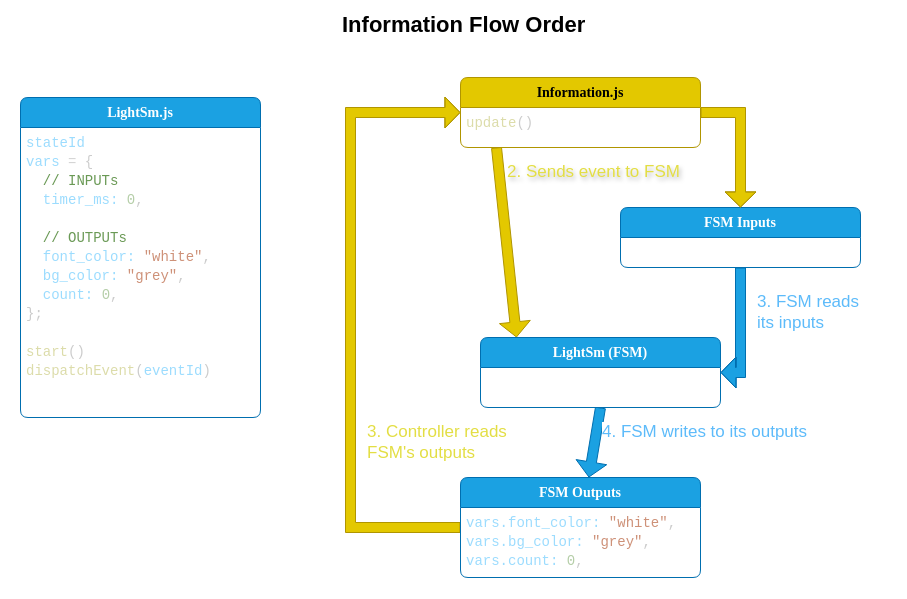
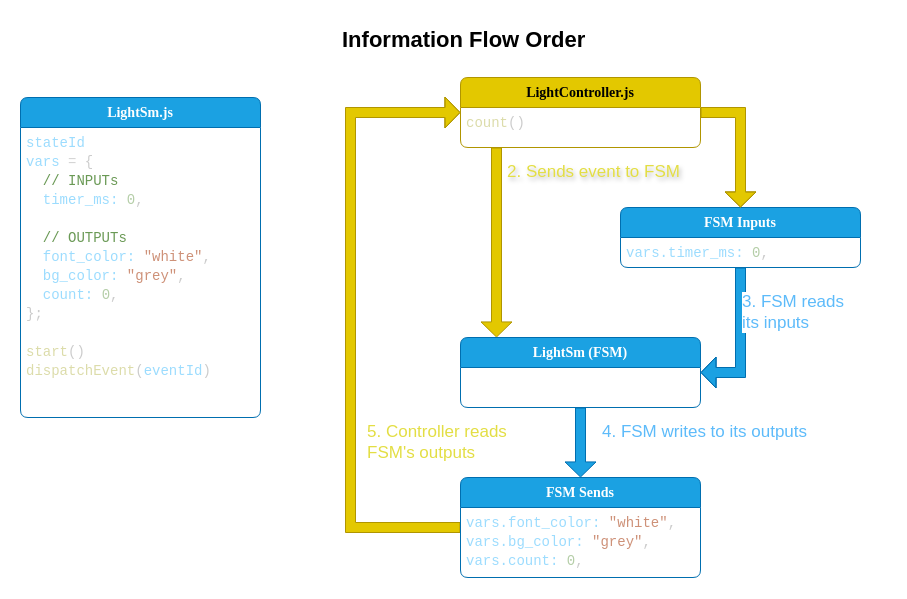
(466, 26) -> (466, 41)
(580, 92) -> (580, 92)
(493, 122) -> (490, 122)
none -> (701, 253)
(821, 313) -> (806, 313)
(601, 373) -> (581, 373)
(447, 443) -> (447, 443)
(580, 492) -> (580, 492)
